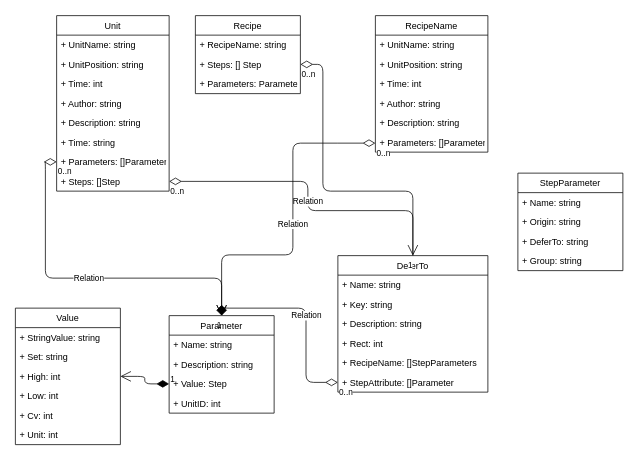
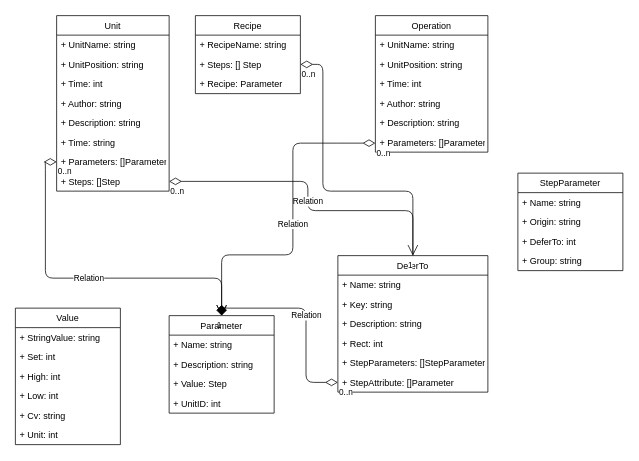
(431, 26) -> (431, 26)
(254, 84) -> (243, 84)
(560, 242) -> (553, 242)
(48, 357) -> (40, 357)
(413, 363) -> (424, 363)
(144, 377) -> none
(38, 416) -> (45, 416)
